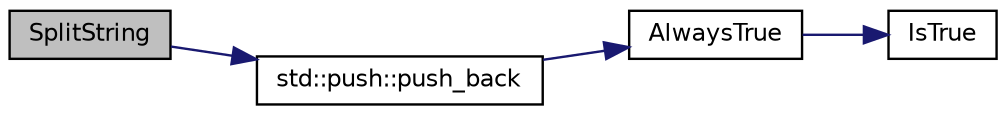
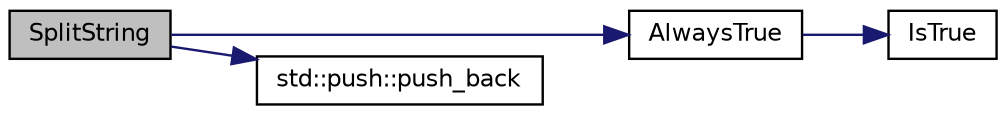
(574, 55) -> (387, 35)
